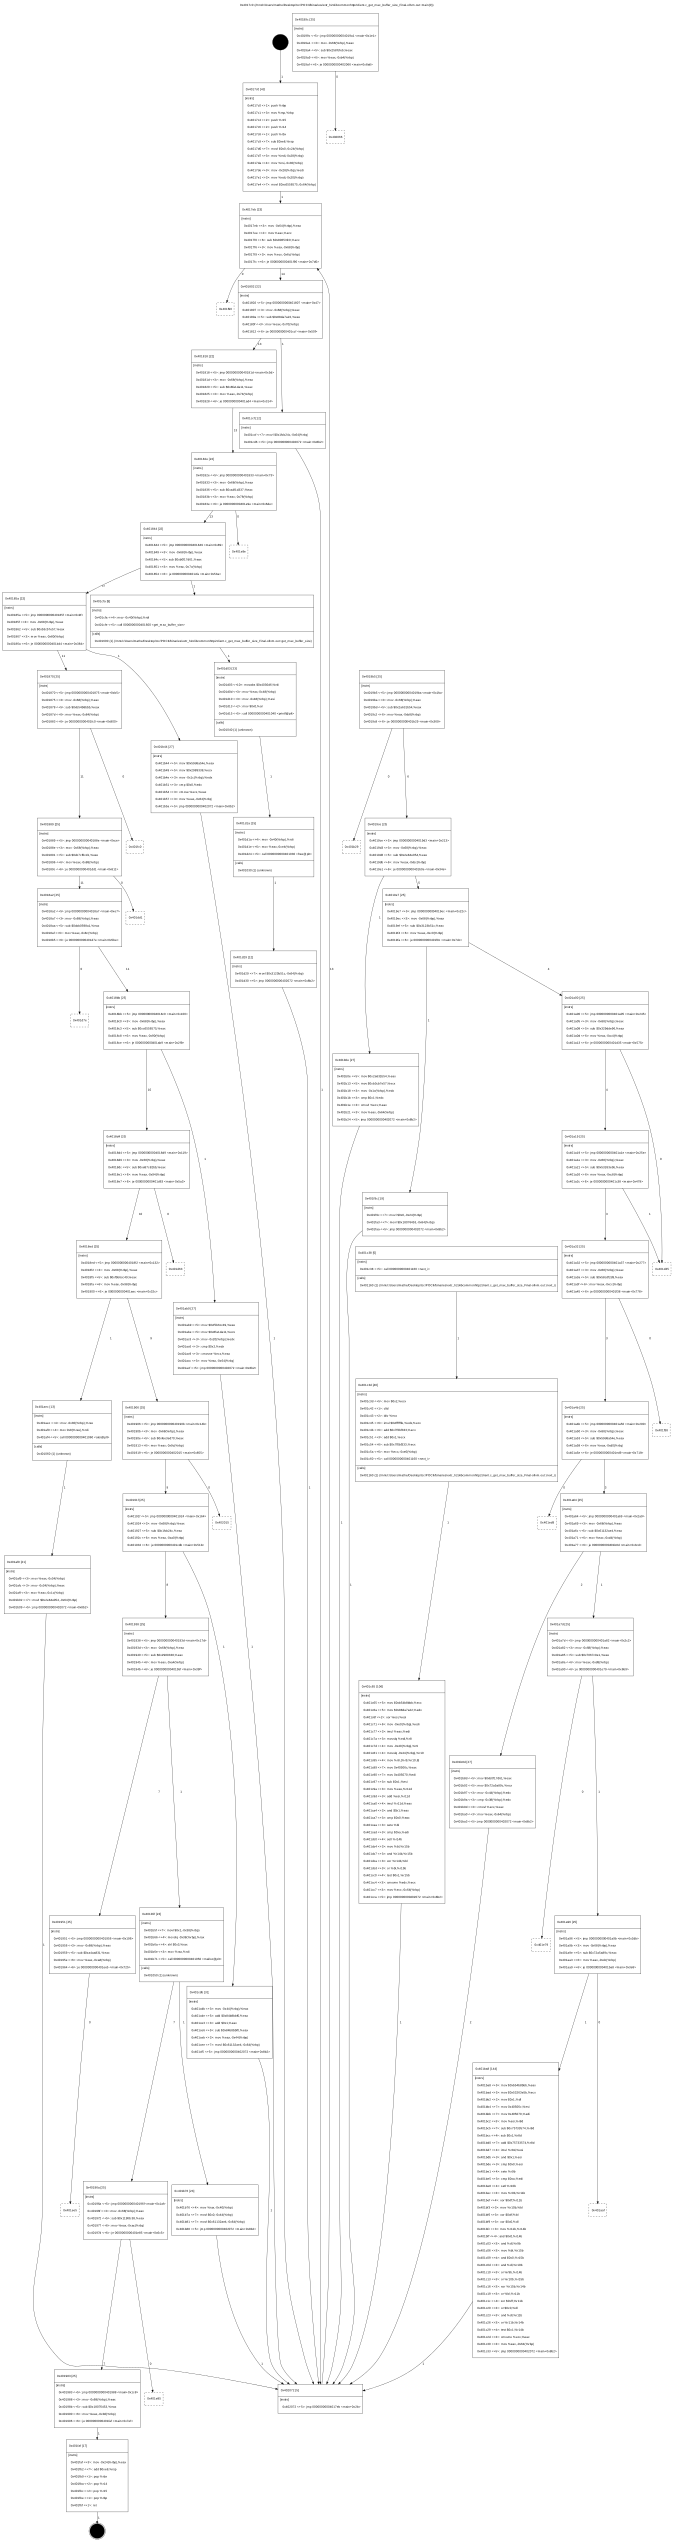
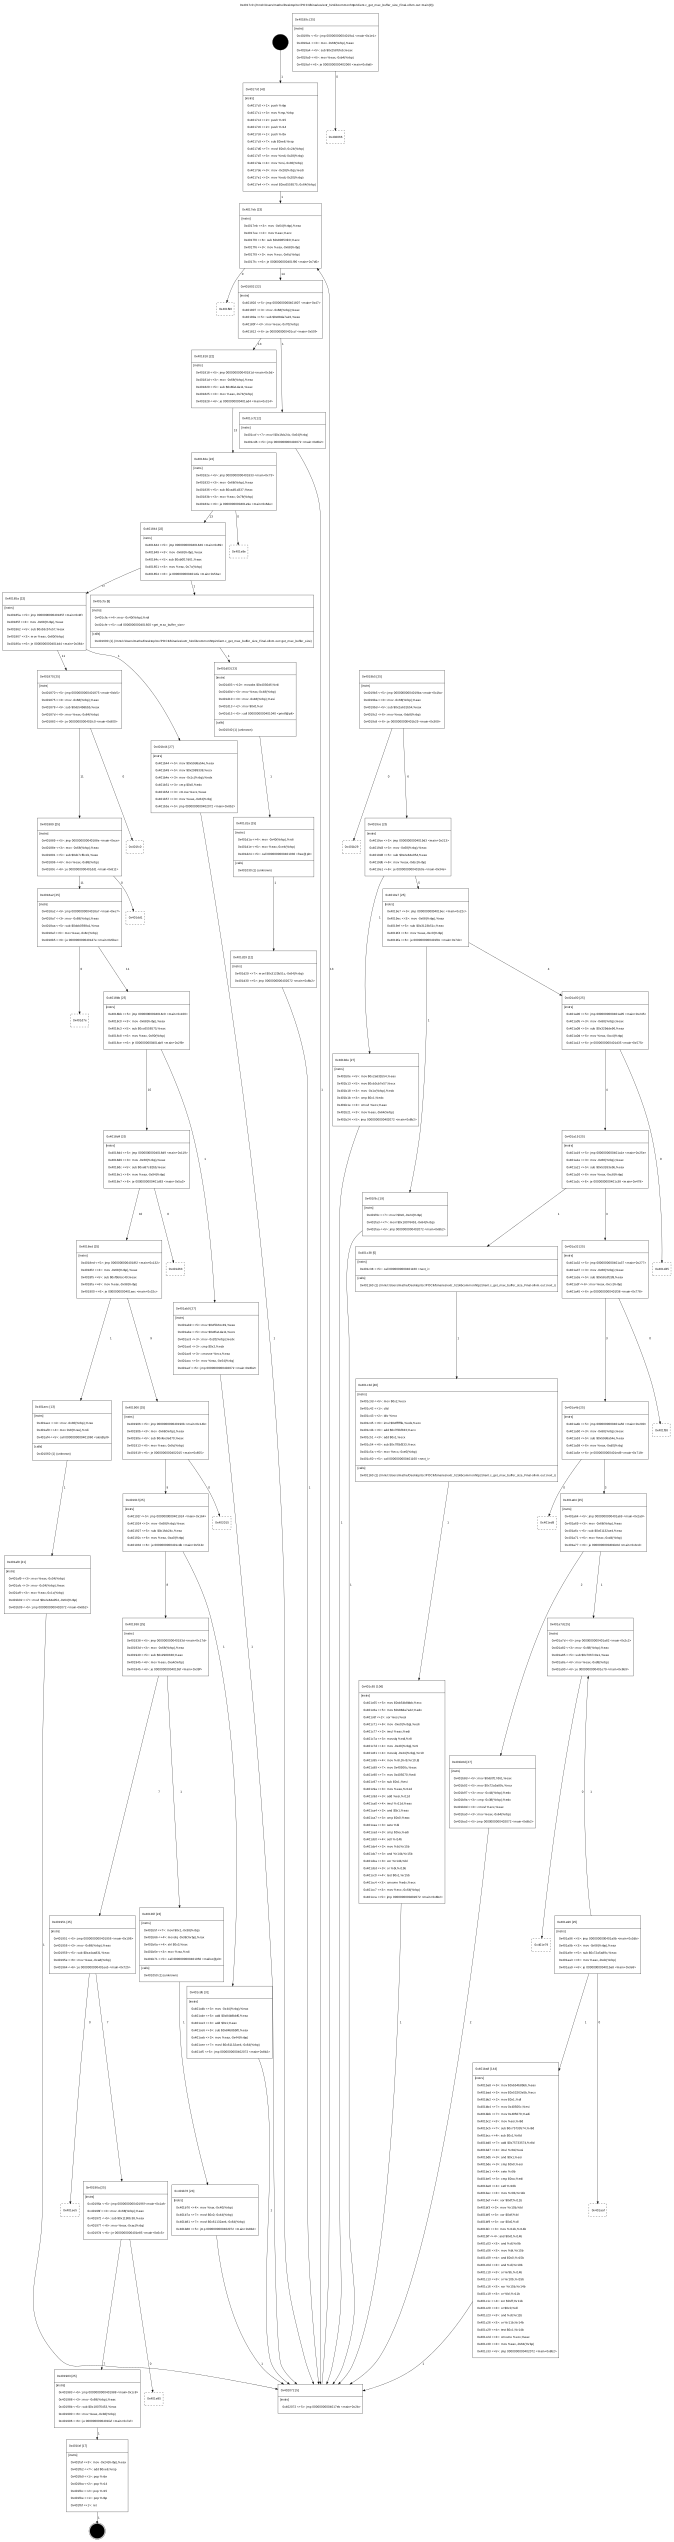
(642, 1224) -> (528, 1217)
(596, 1795) -> (585, 1797)
(153, 2080) -> (109, 2076)
